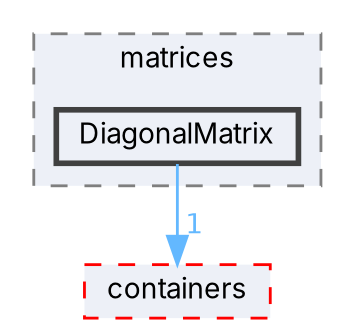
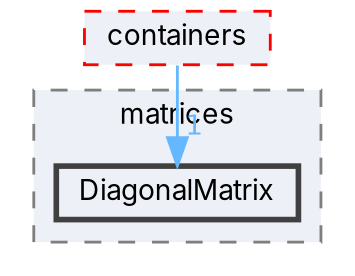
(177, 204) -> (177, 109)
